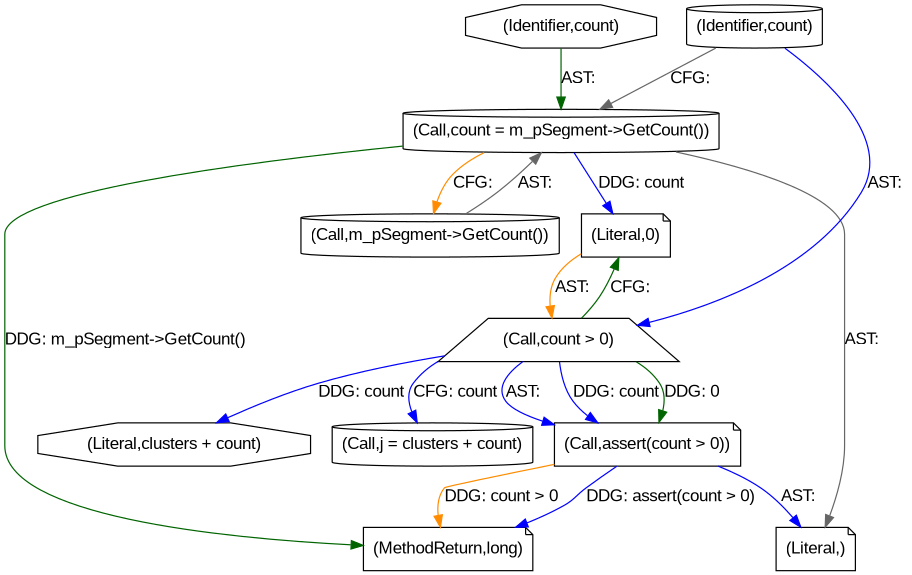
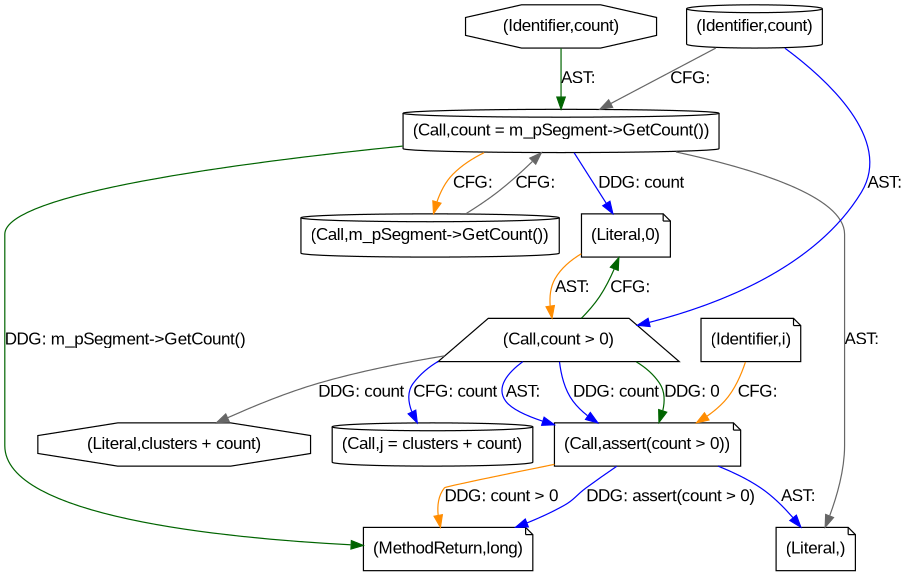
(538, 183) -> (538, 183)
none -> (751, 340)
(334, 379) -> (334, 379)
